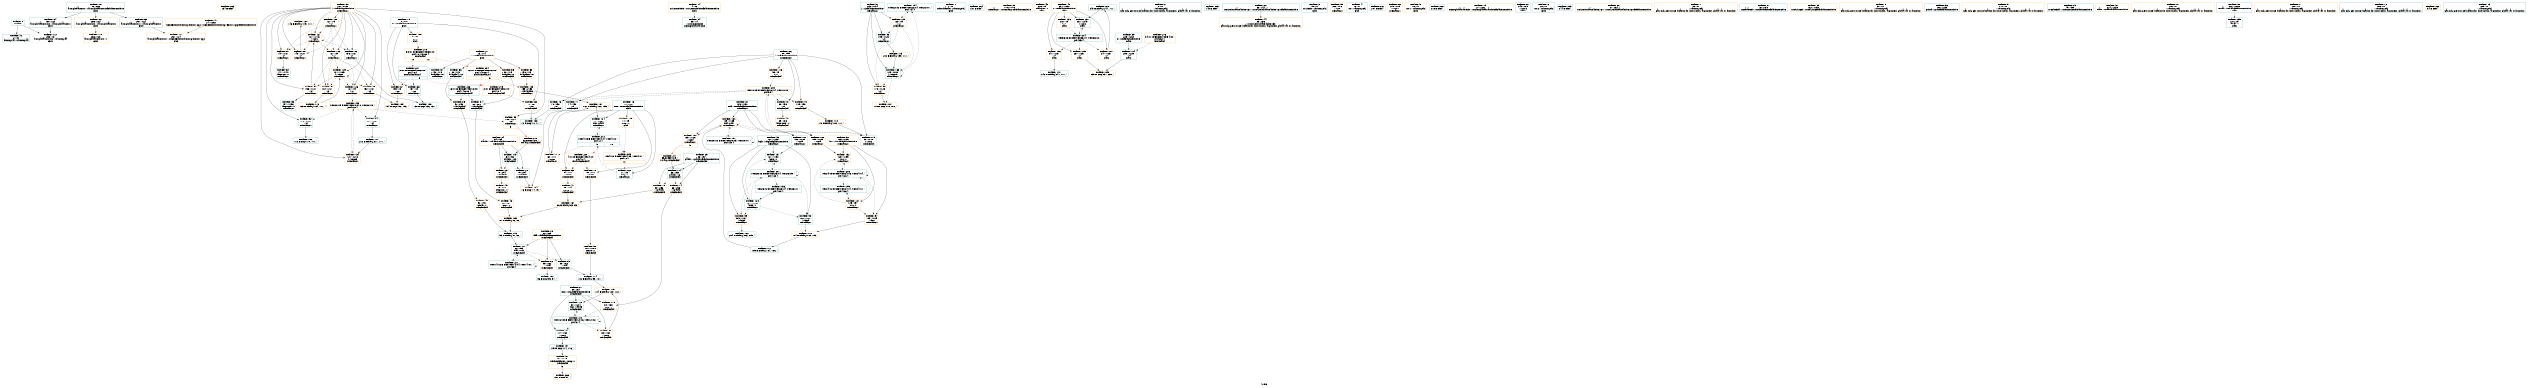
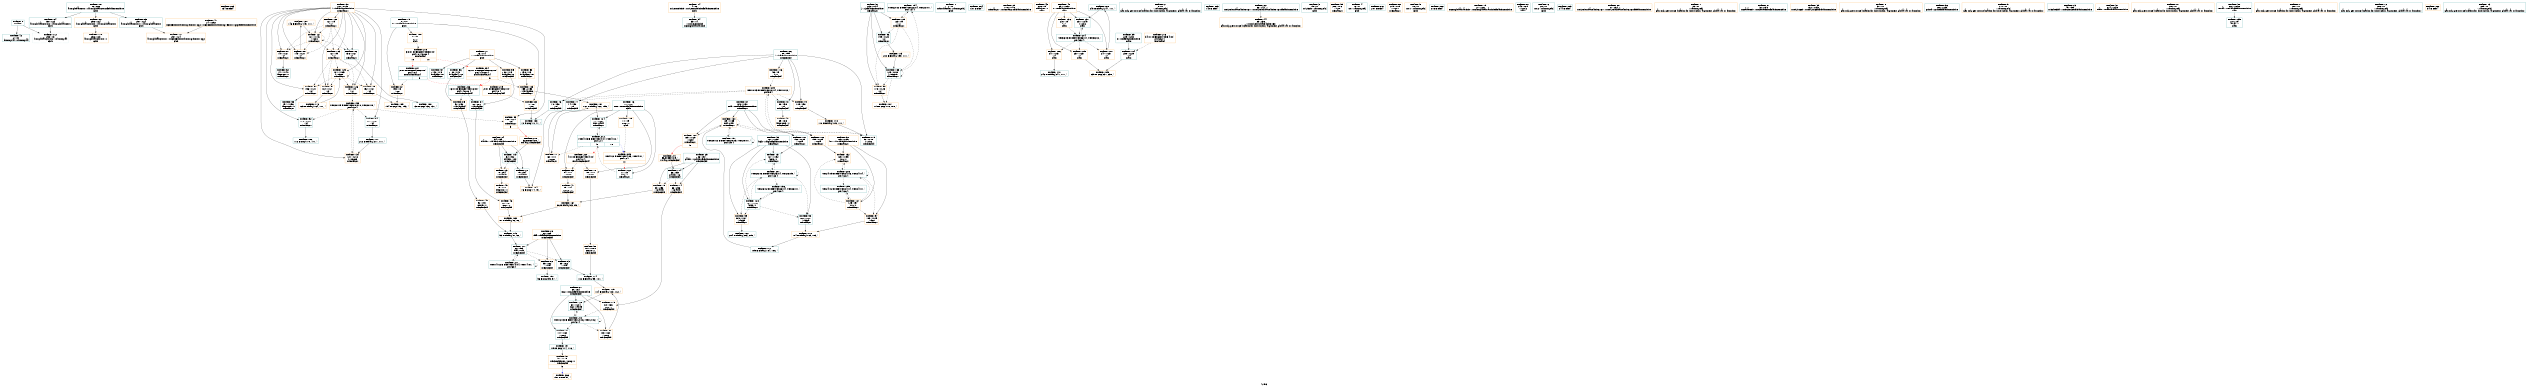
(312, 65) -> (306, 29)
(414, 90) -> none
